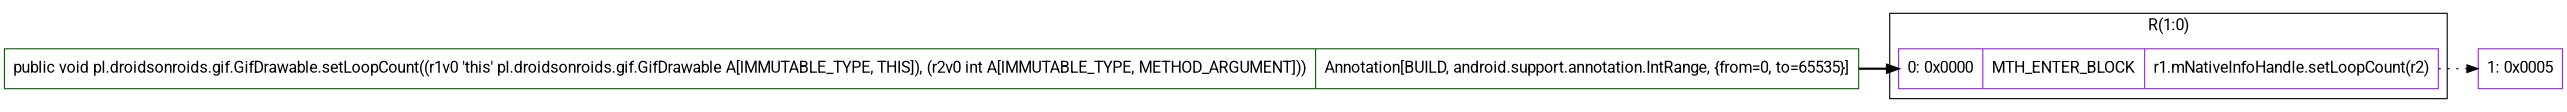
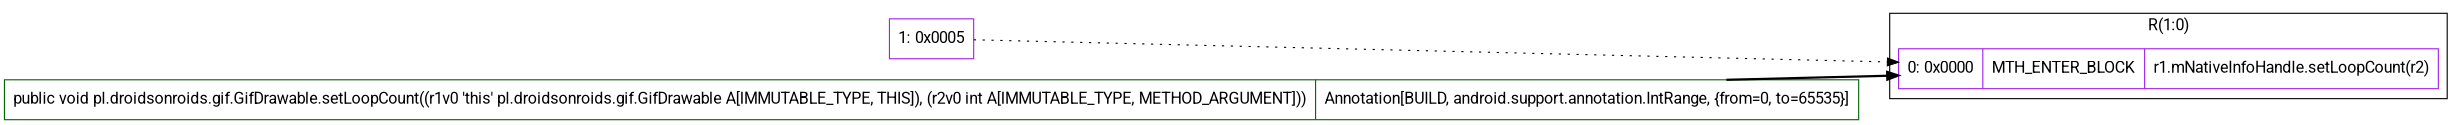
(2454, 69) -> (1431, 51)
